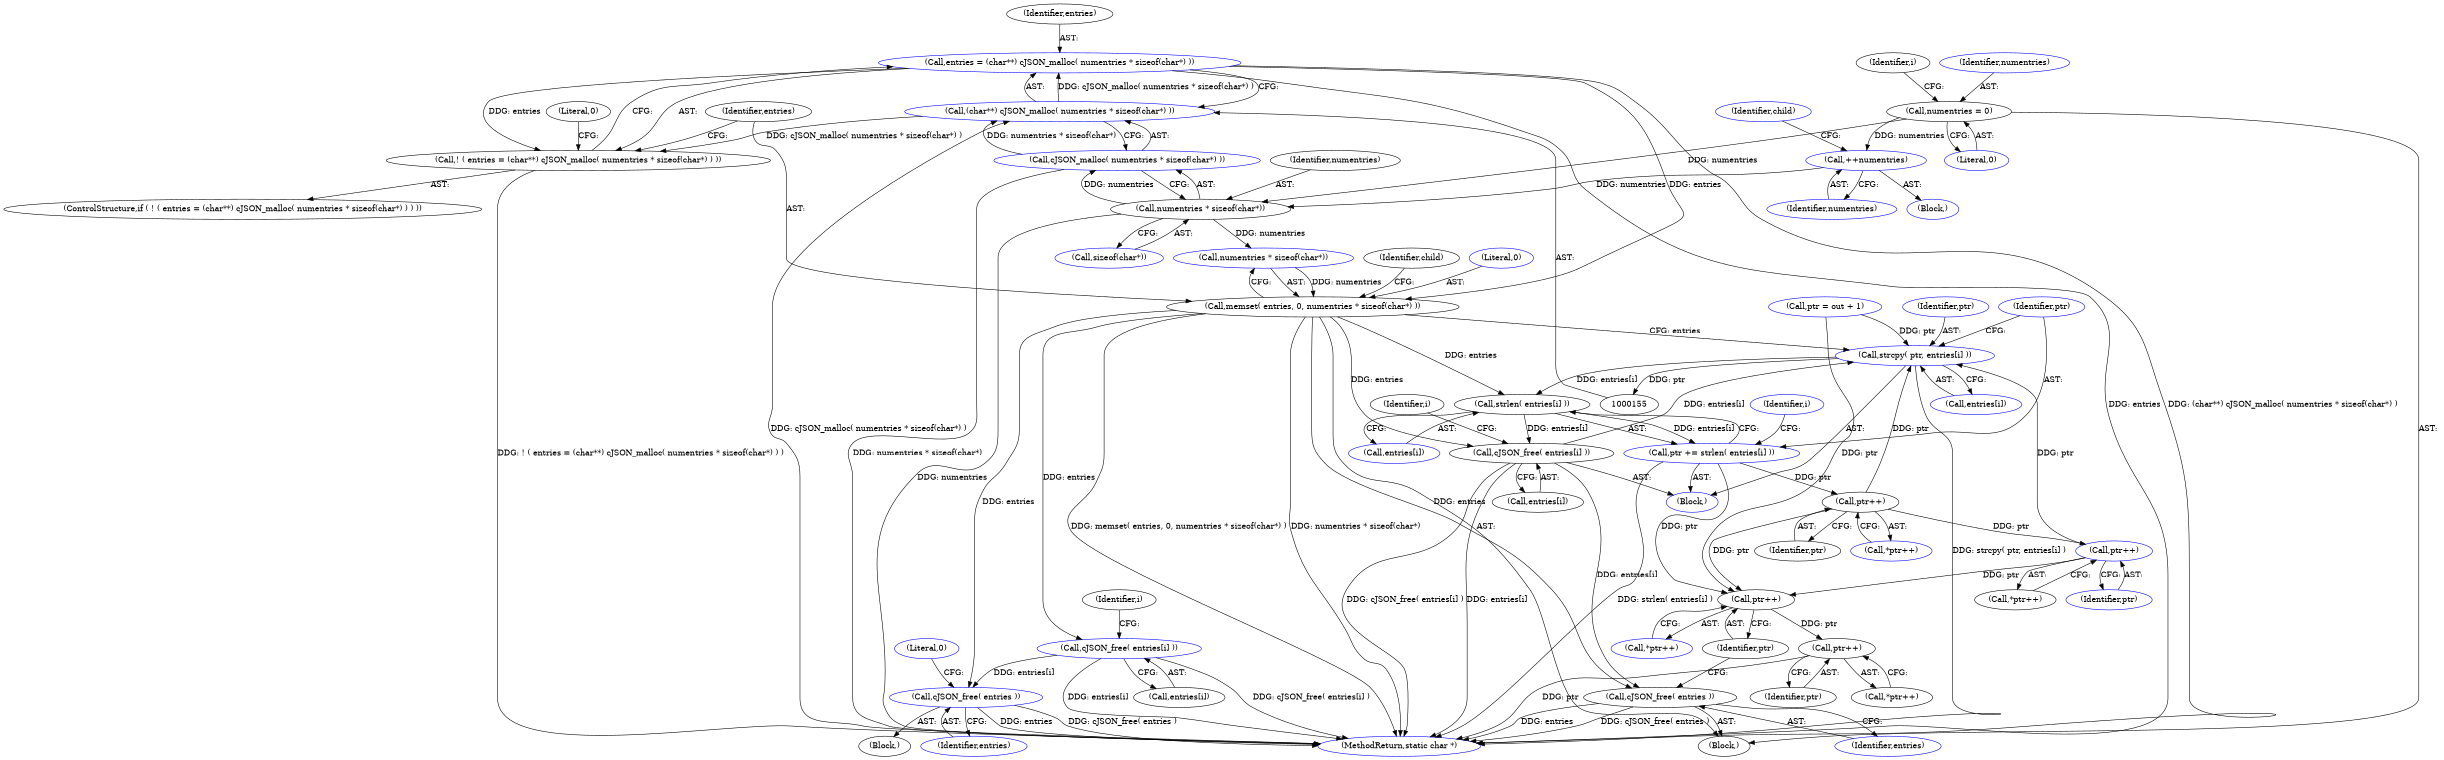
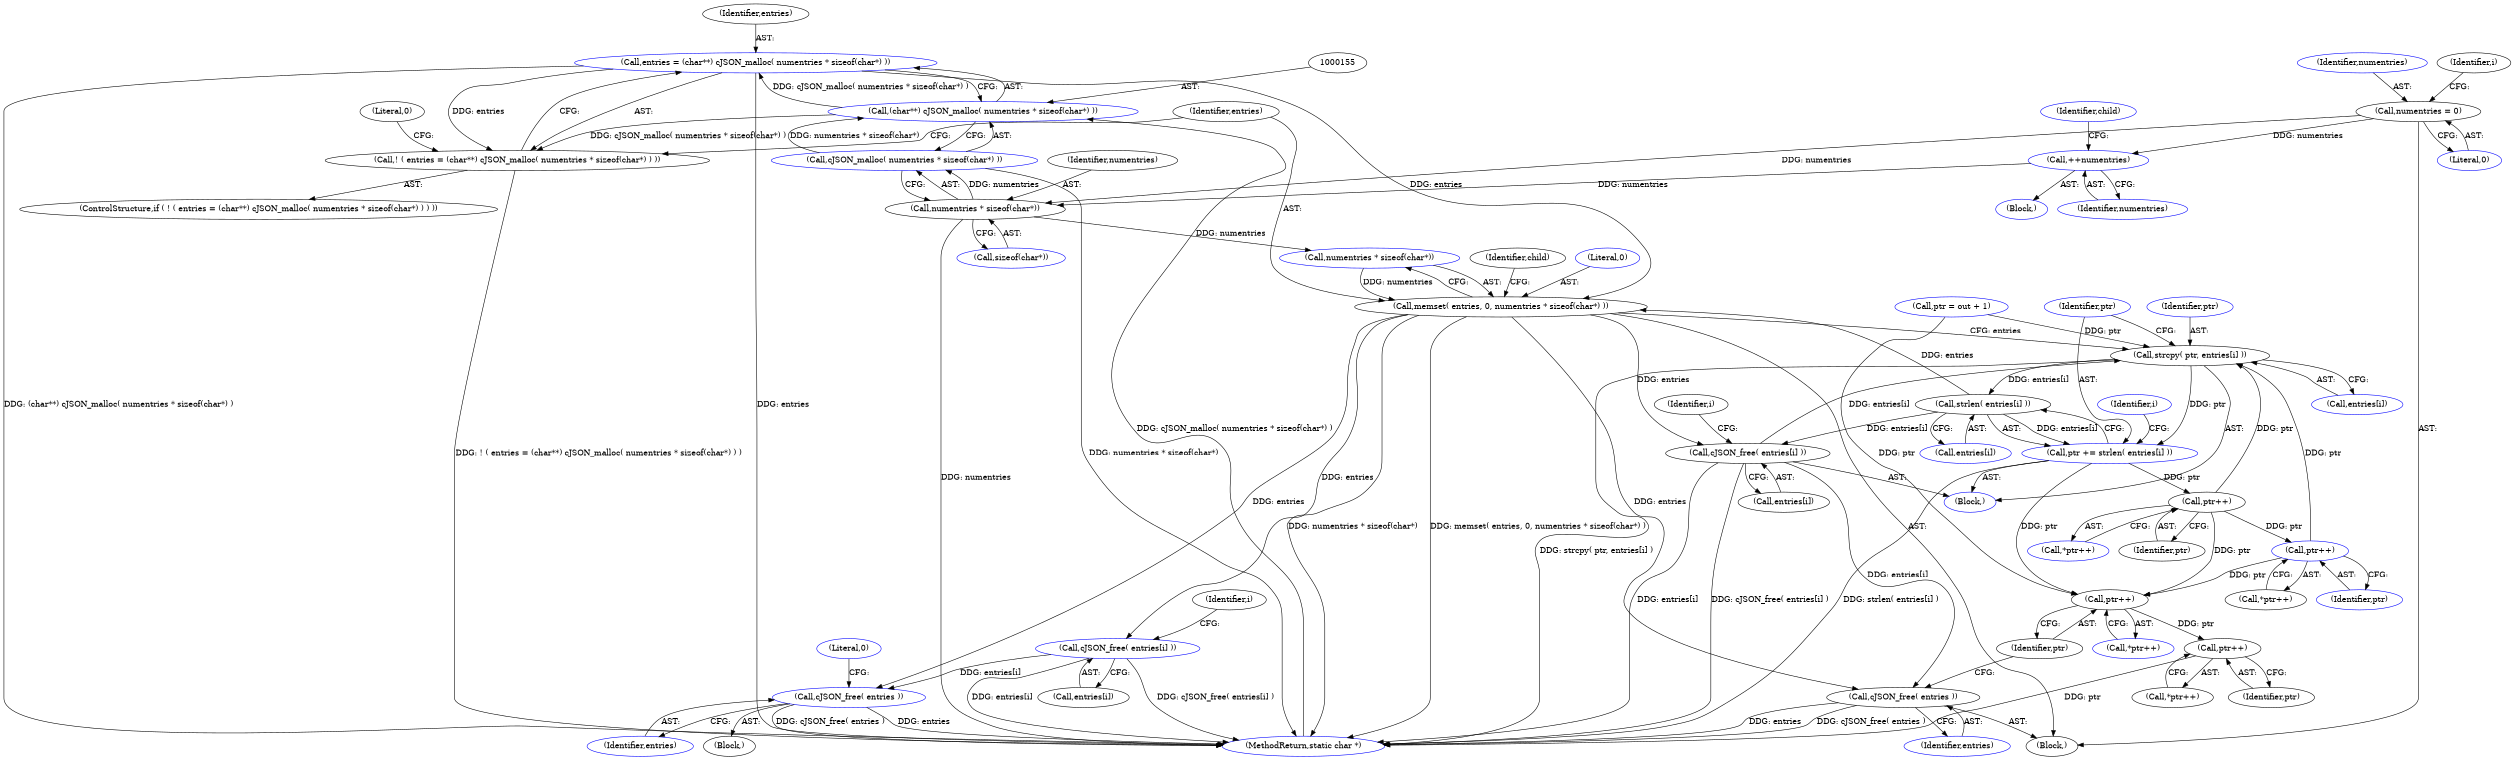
(1419, 353) -> (1841, 329)
(1915, 356) -> (2190, 356)
(1734, 364) -> (2187, 409)
